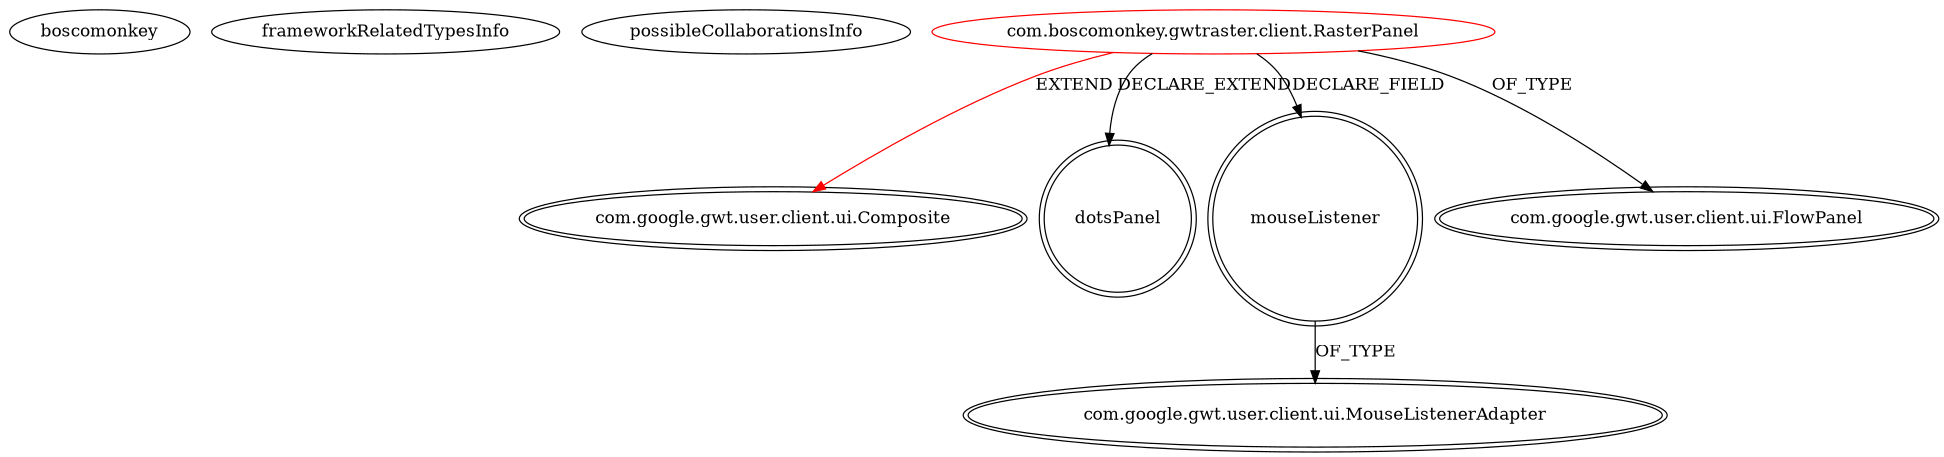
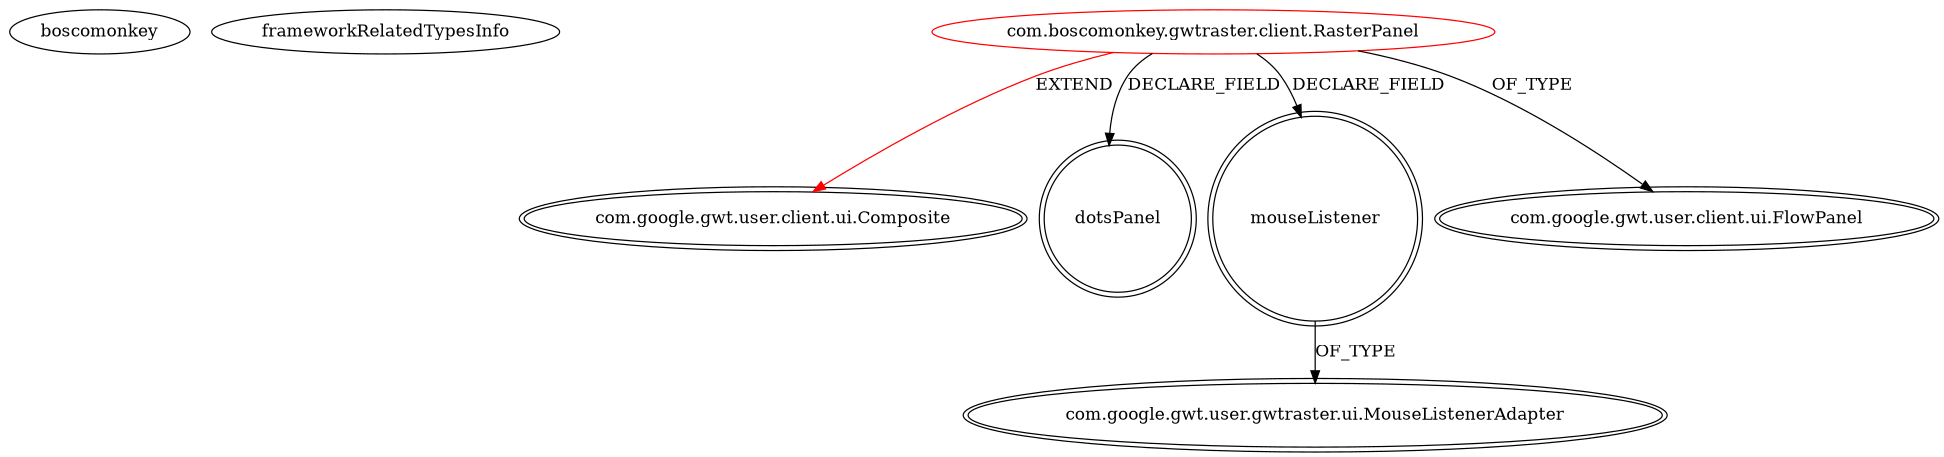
(746, 32) -> none
(1204, 85) -> (1204, 85)
(1315, 415) -> (1315, 415)
